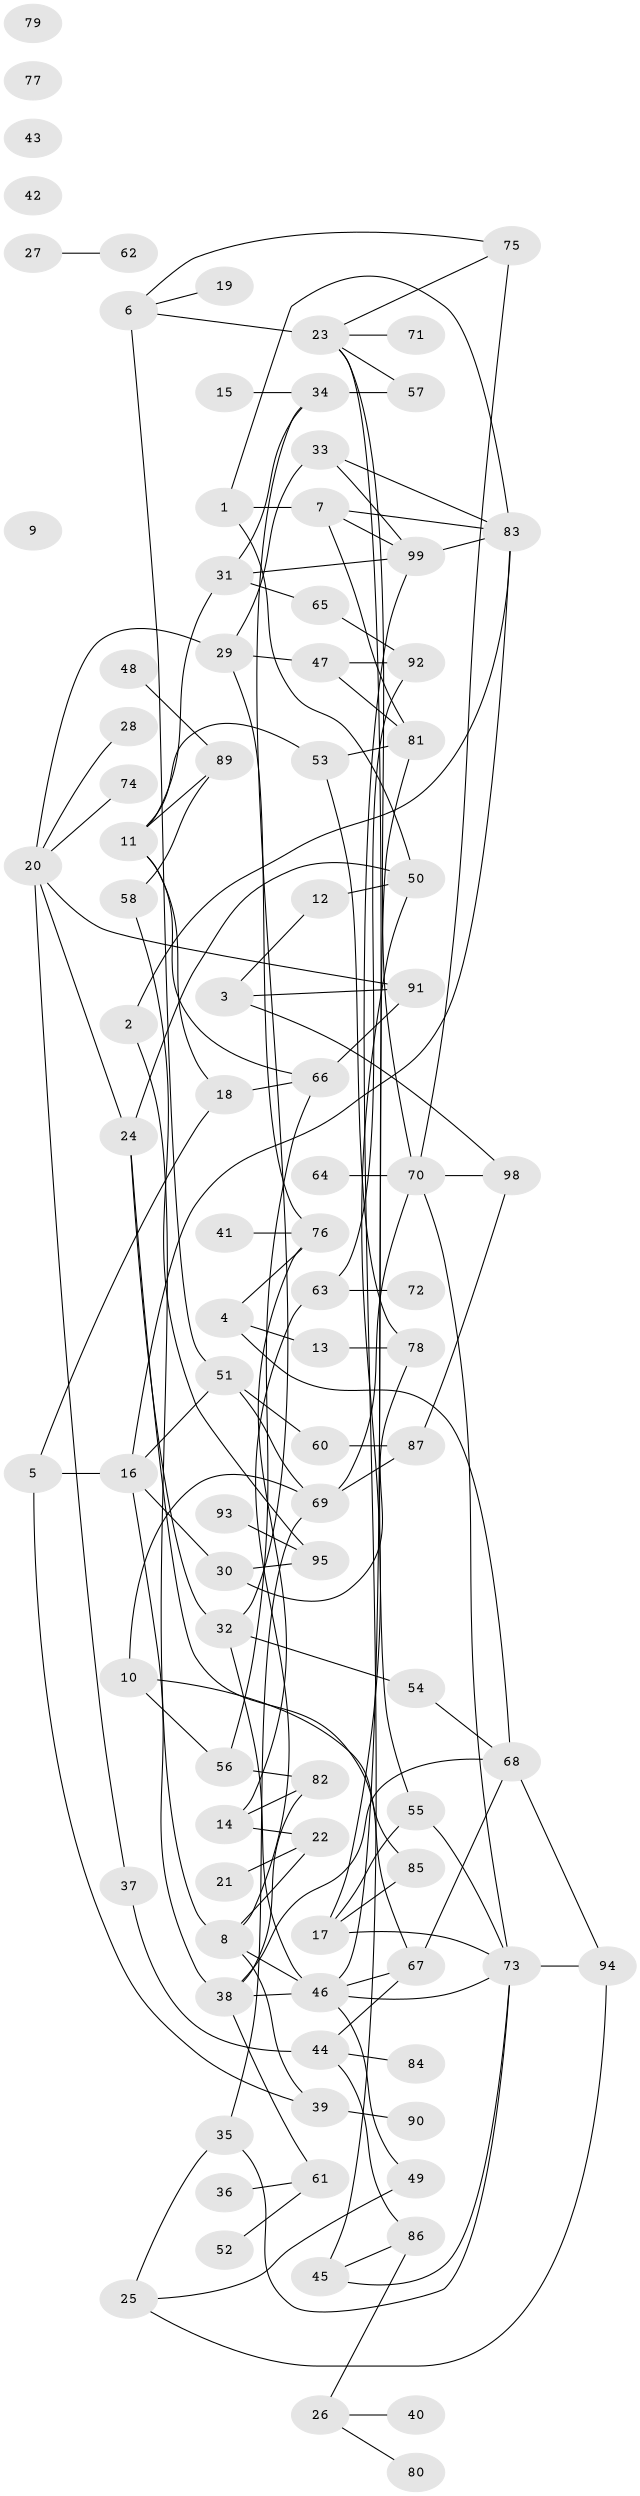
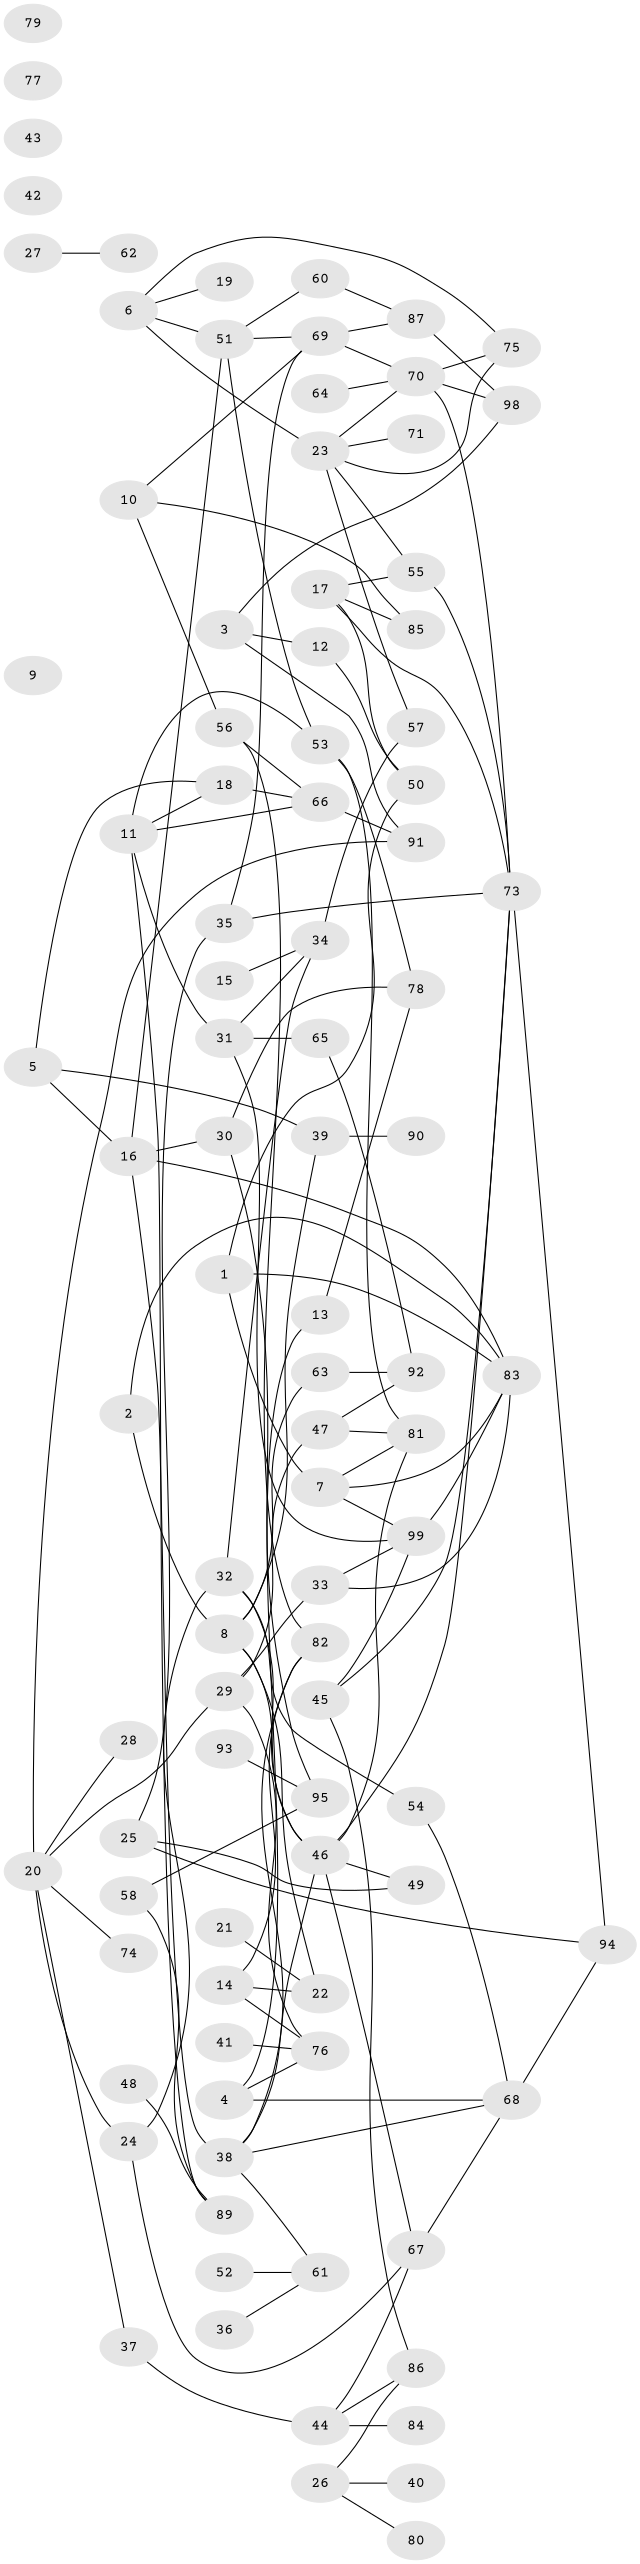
none -> (258, 536)
(217, 935) -> none
(416, 1290) -> none
